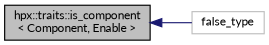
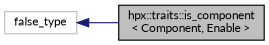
(177, 23) -> (104, 23)
